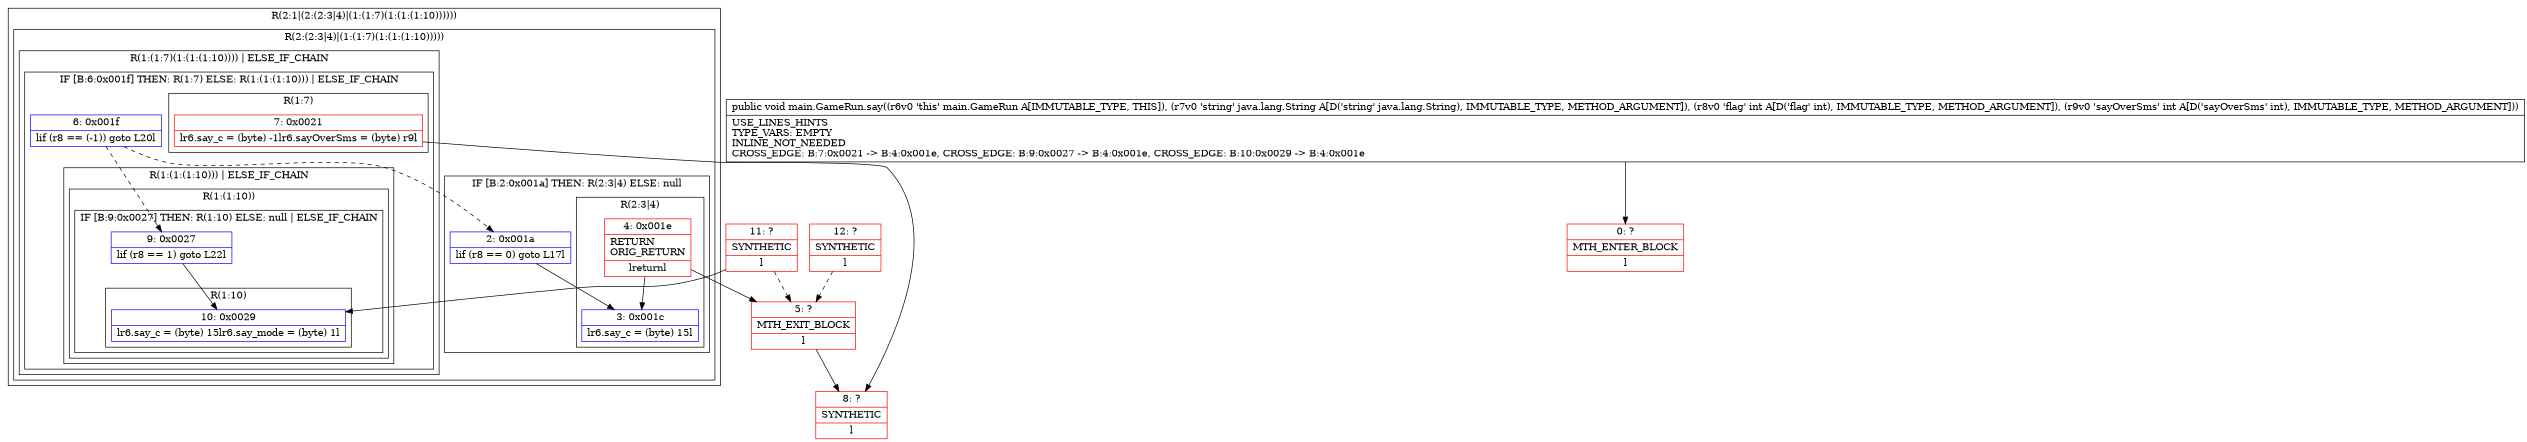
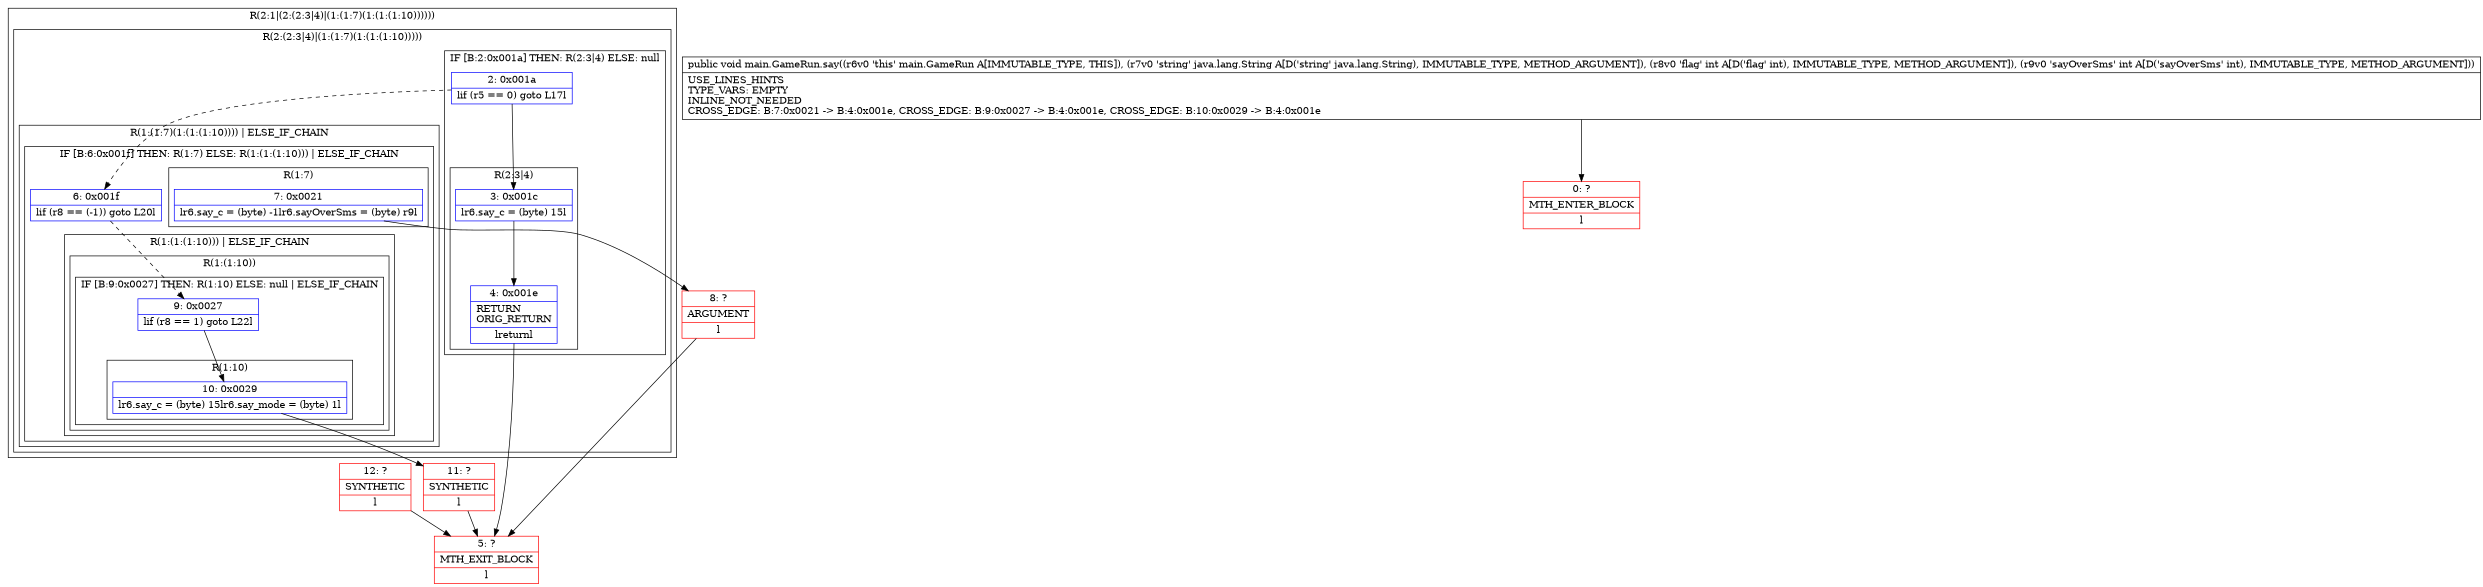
(298, 131) -> (298, 205)
(313, 163) -> (266, 102)
(648, 248) -> (514, 315)
(510, 255) -> (512, 96)
(781, 284) -> (471, 520)
(826, 284) -> (428, 522)
(540, 291) -> (350, 436)
(643, 291) -> (514, 250)
(826, 367) -> (605, 435)
(851, 415) -> (718, 314)
